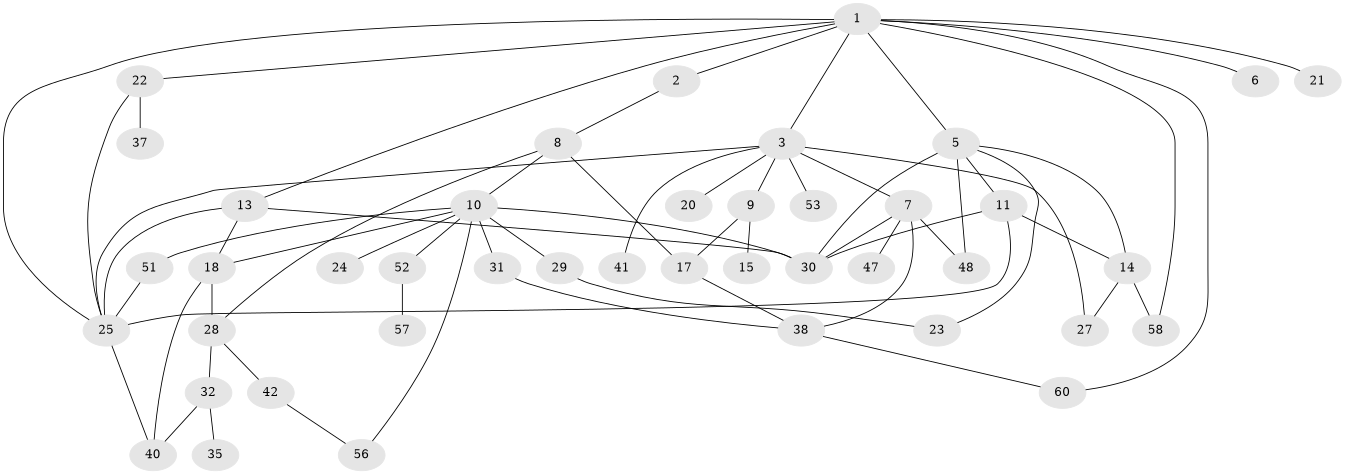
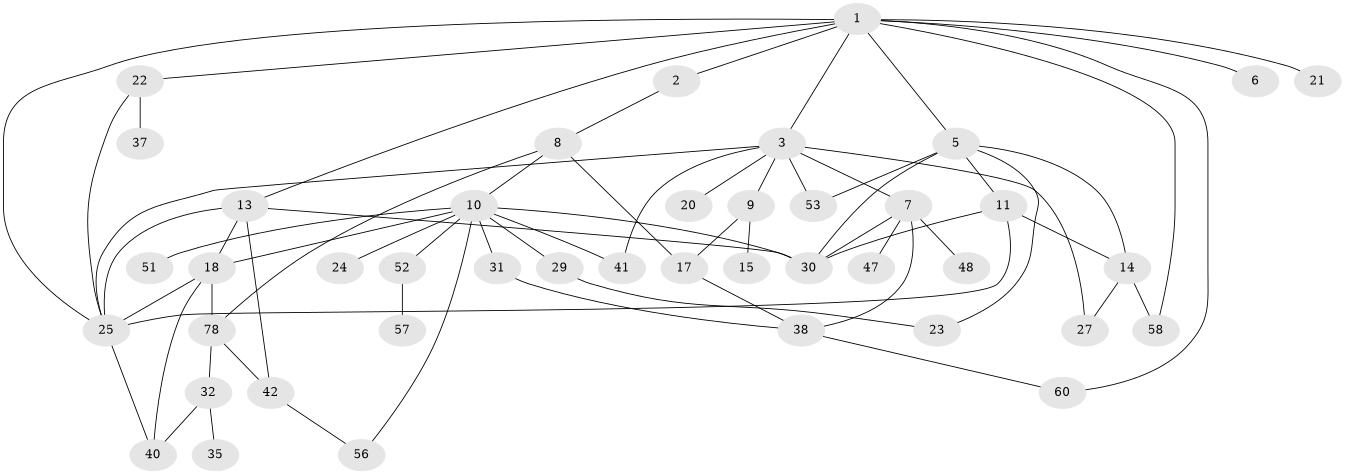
(961, 206) -> (885, 175)
none -> (552, 237)
(128, 299) -> (159, 299)
none -> (258, 299)
(212, 331) -> (212, 331)
